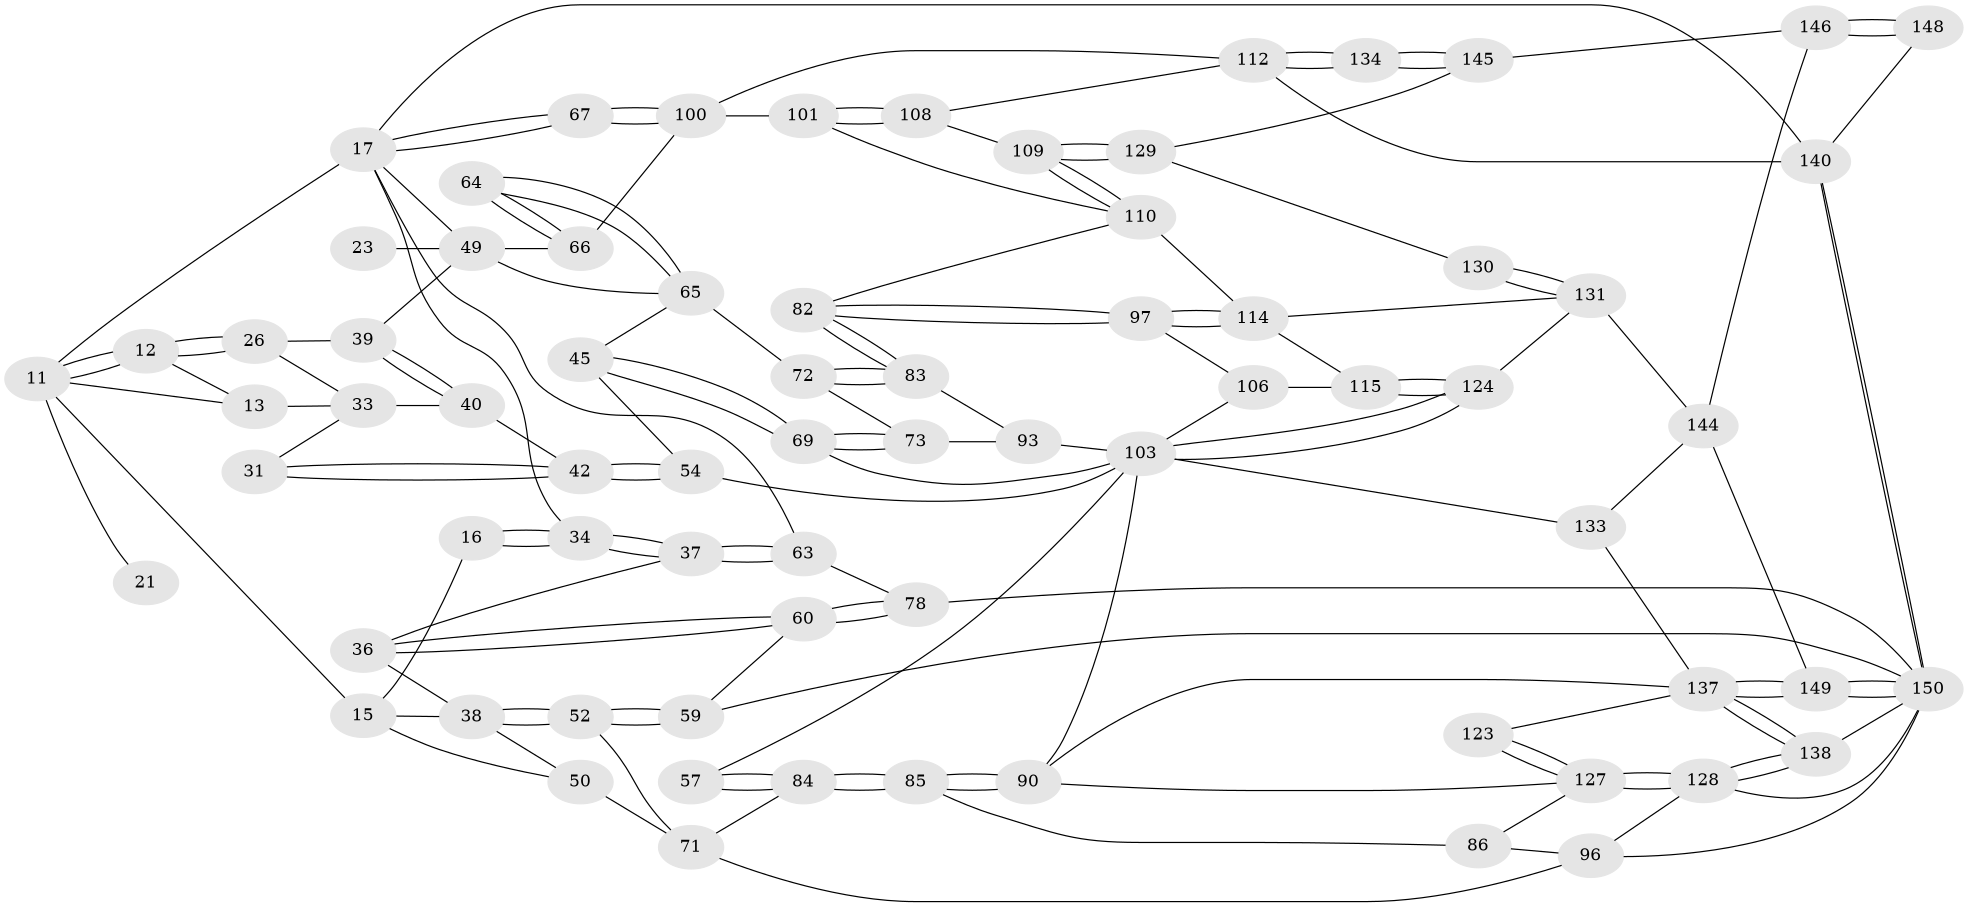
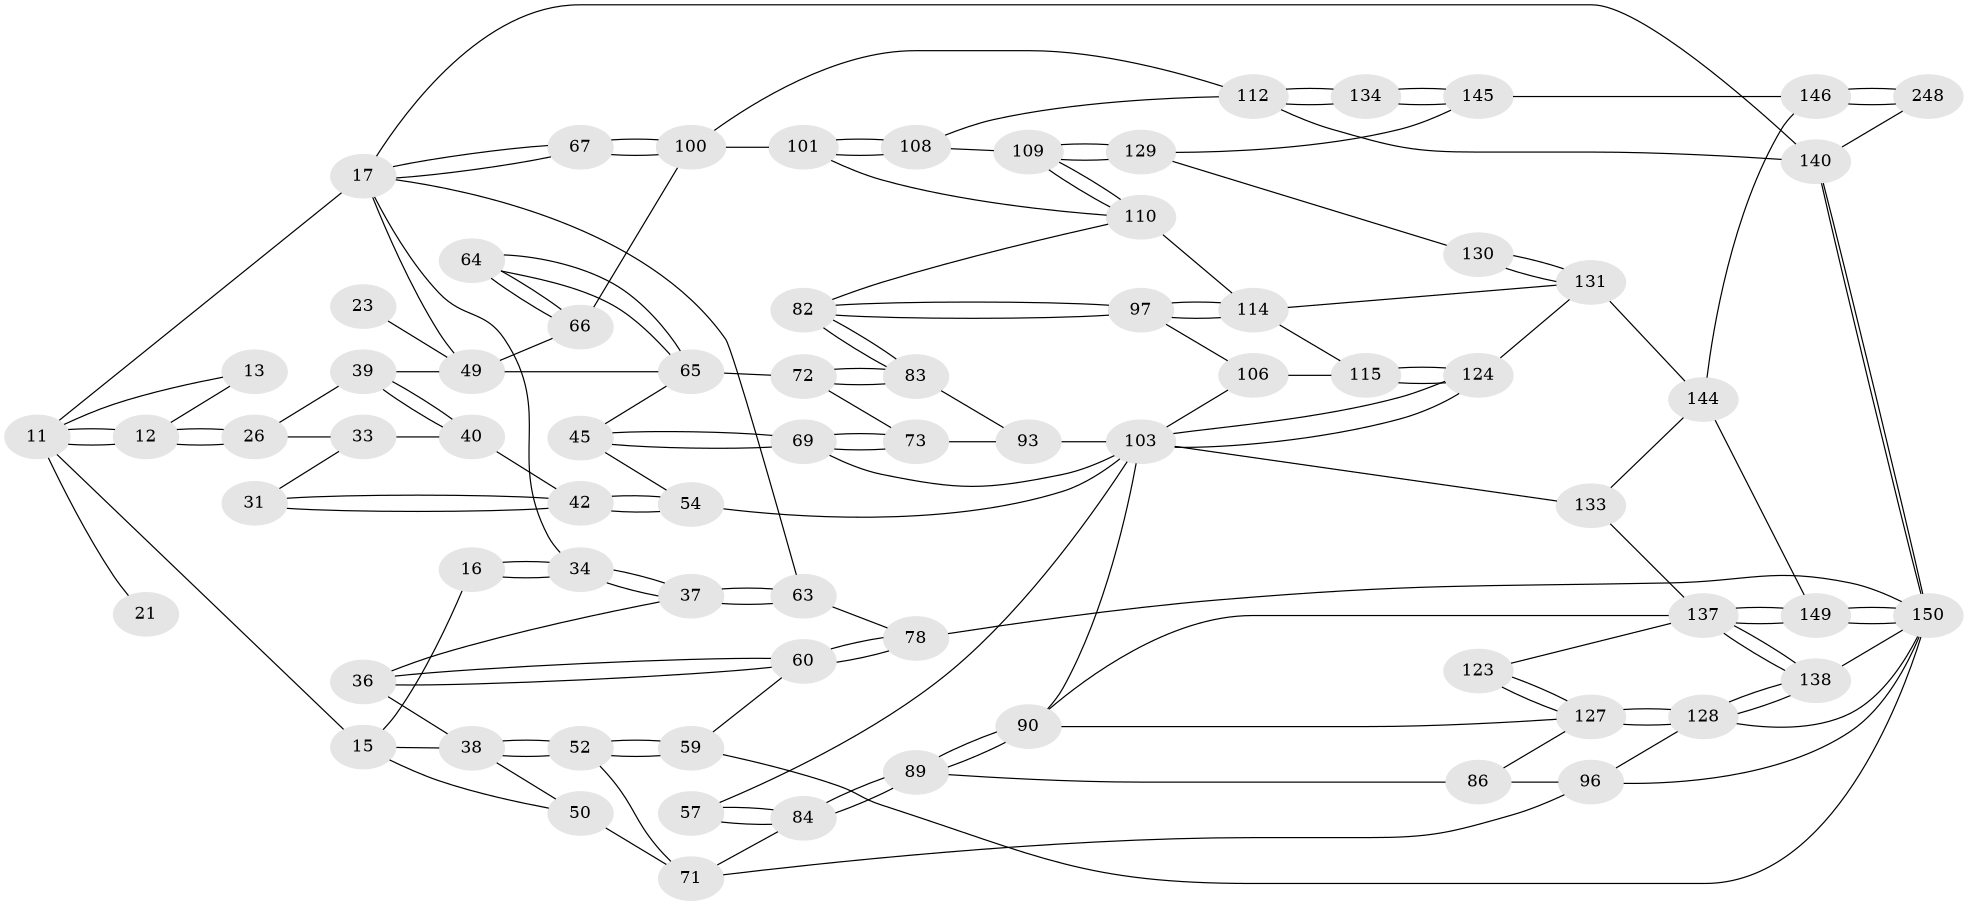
(1928, 28) -> (1928, 97)
(309, 406) -> none
(916, 782) -> (916, 772)
